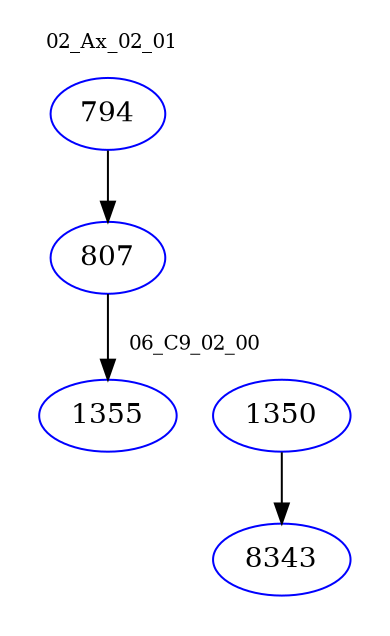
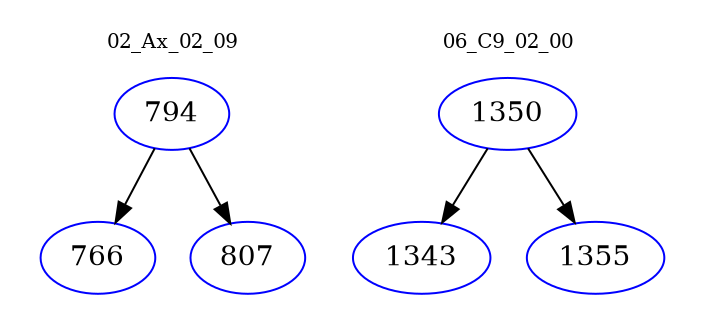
(112, 43) -> (173, 43)
none -> (98, 258)
(108, 338) -> (546, 177)
(282, 560) -> (422, 258)
